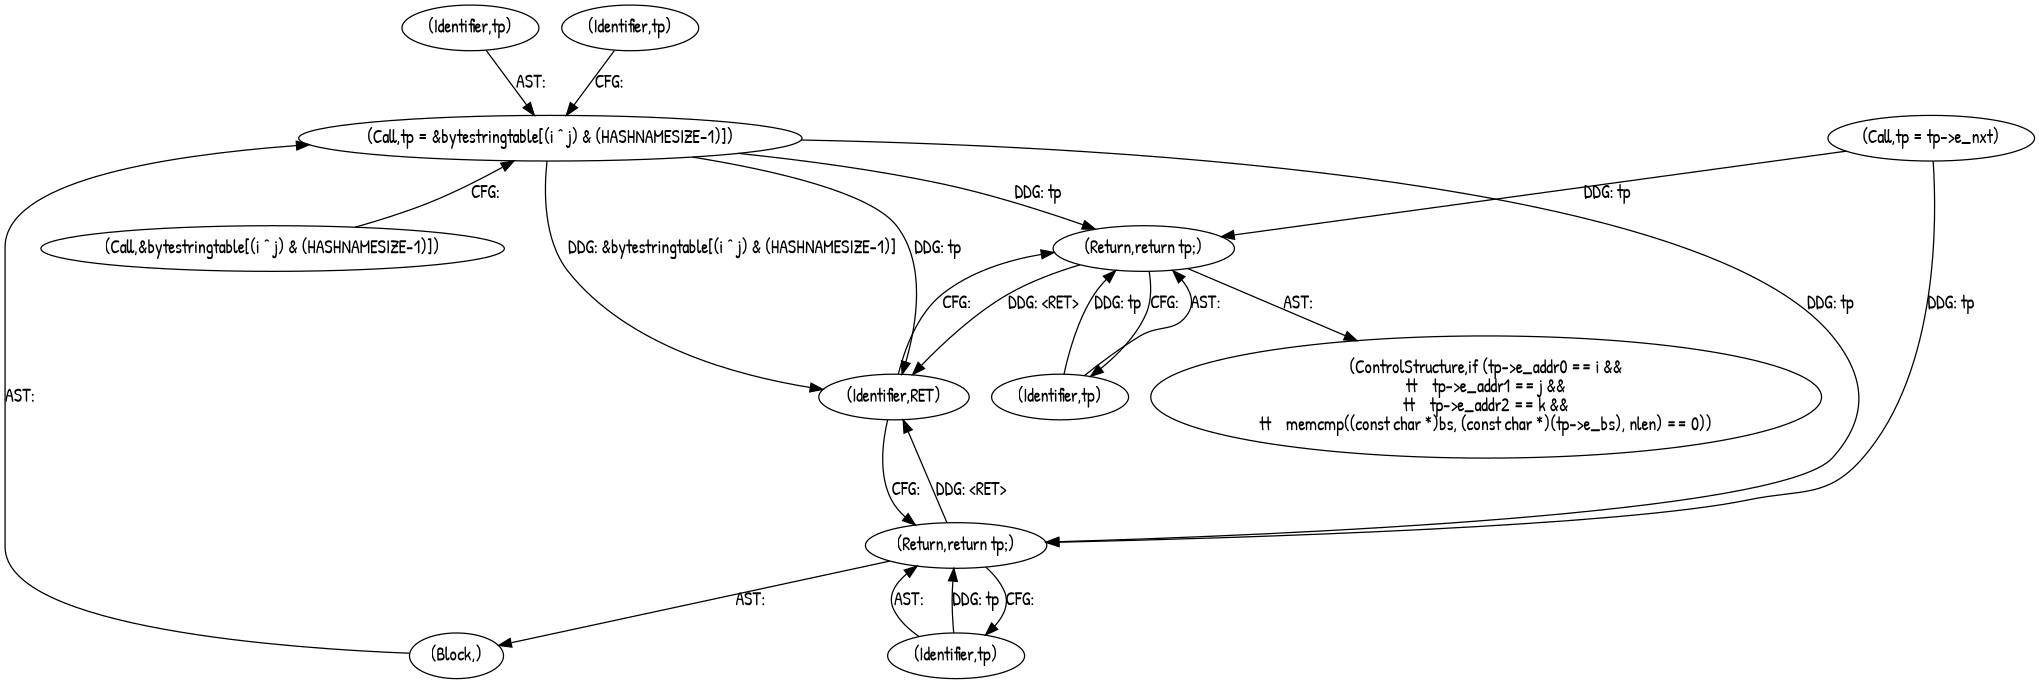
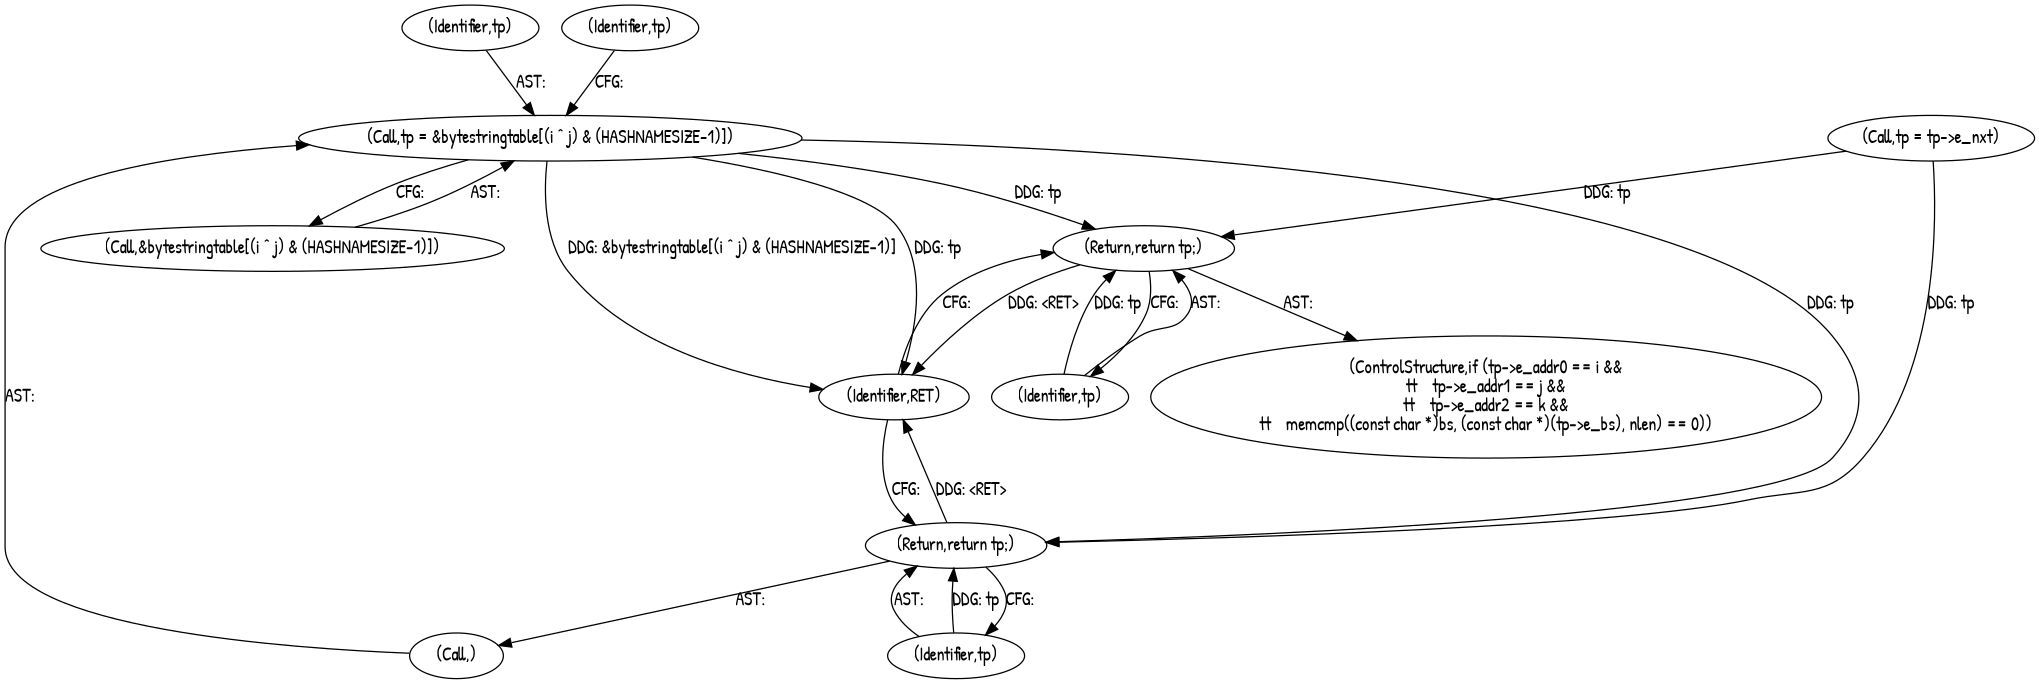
none -> (393, 185)
(488, 193) -> (488, 193)
(456, 656) -> (456, 656)
